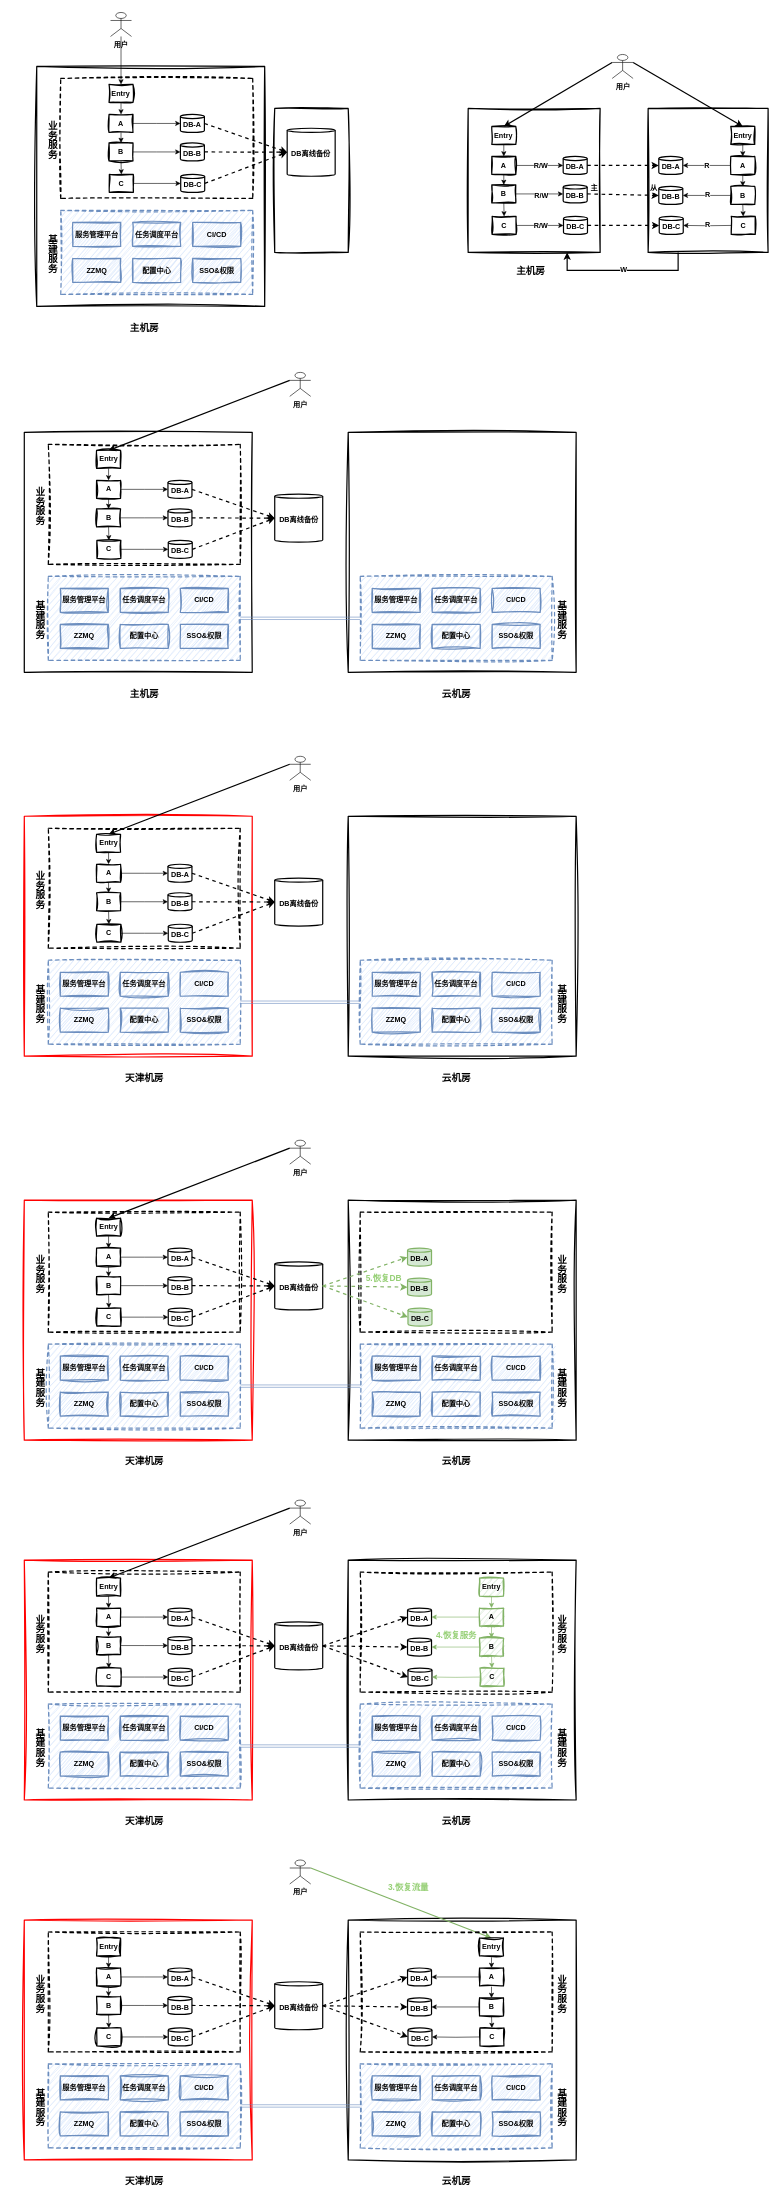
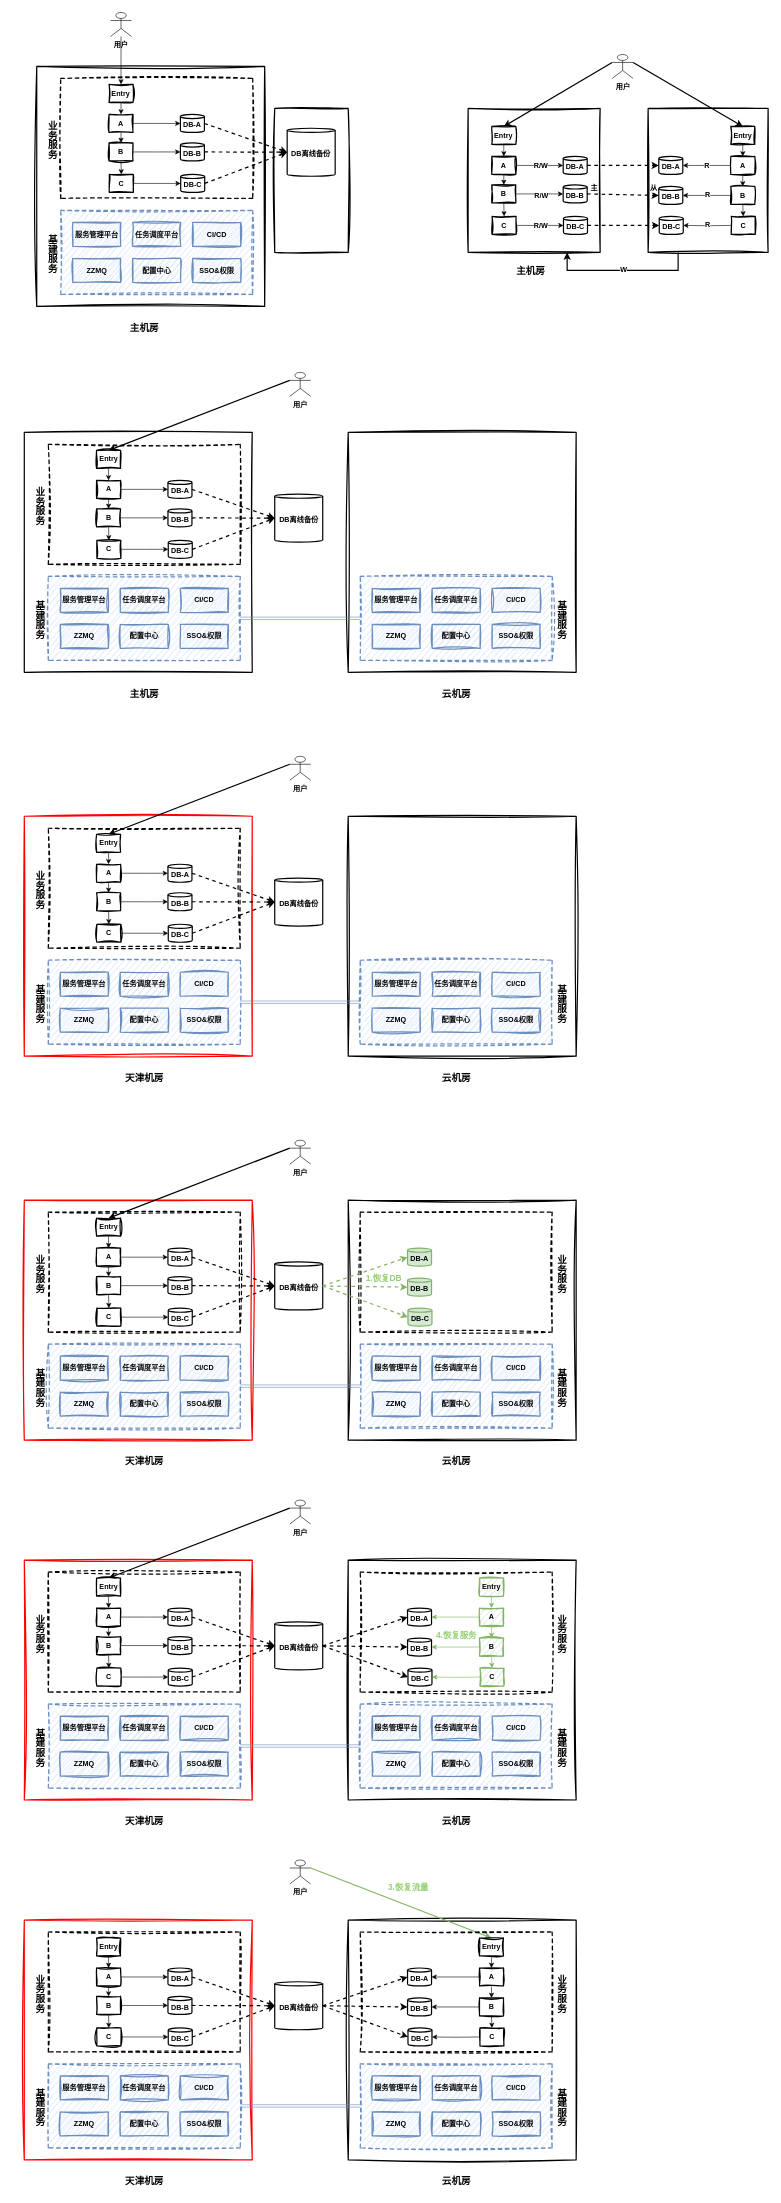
(384, 1279) -> (384, 1279)
